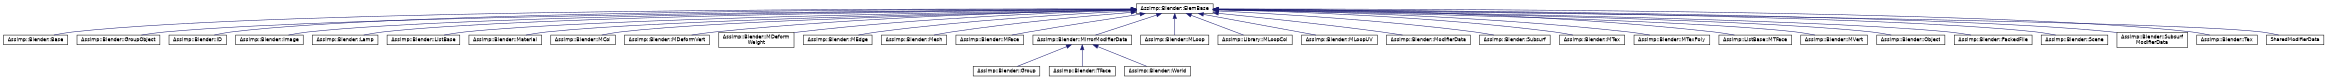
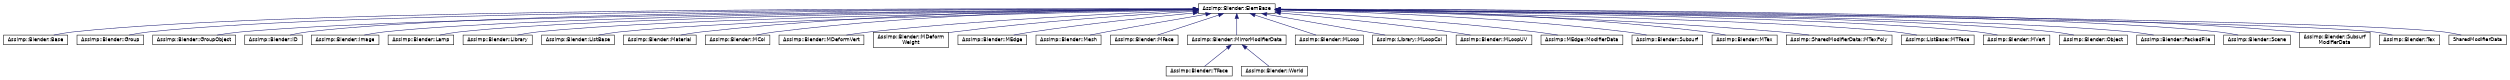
none -> (498, 40)
(1428, 40) -> (1582, 40)
(1672, 40) -> (1839, 40)
(1042, 57) -> (661, 12)
